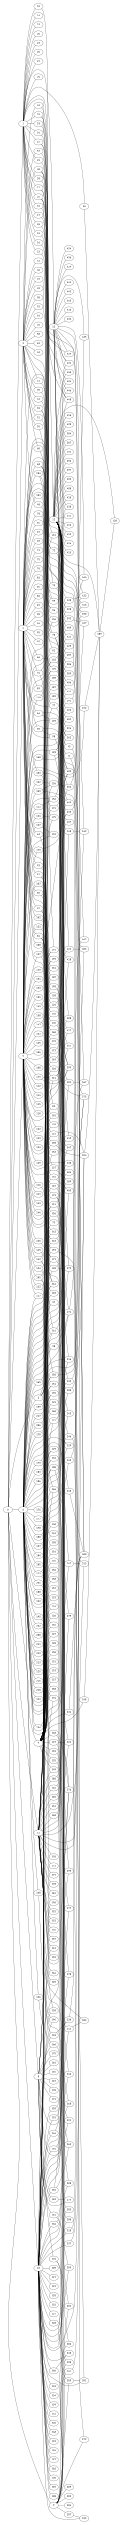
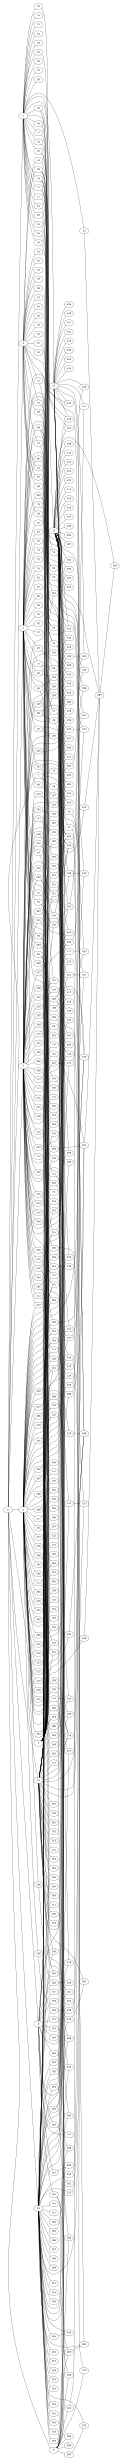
(54, 2133) -> none
(69, 2496) -> none
